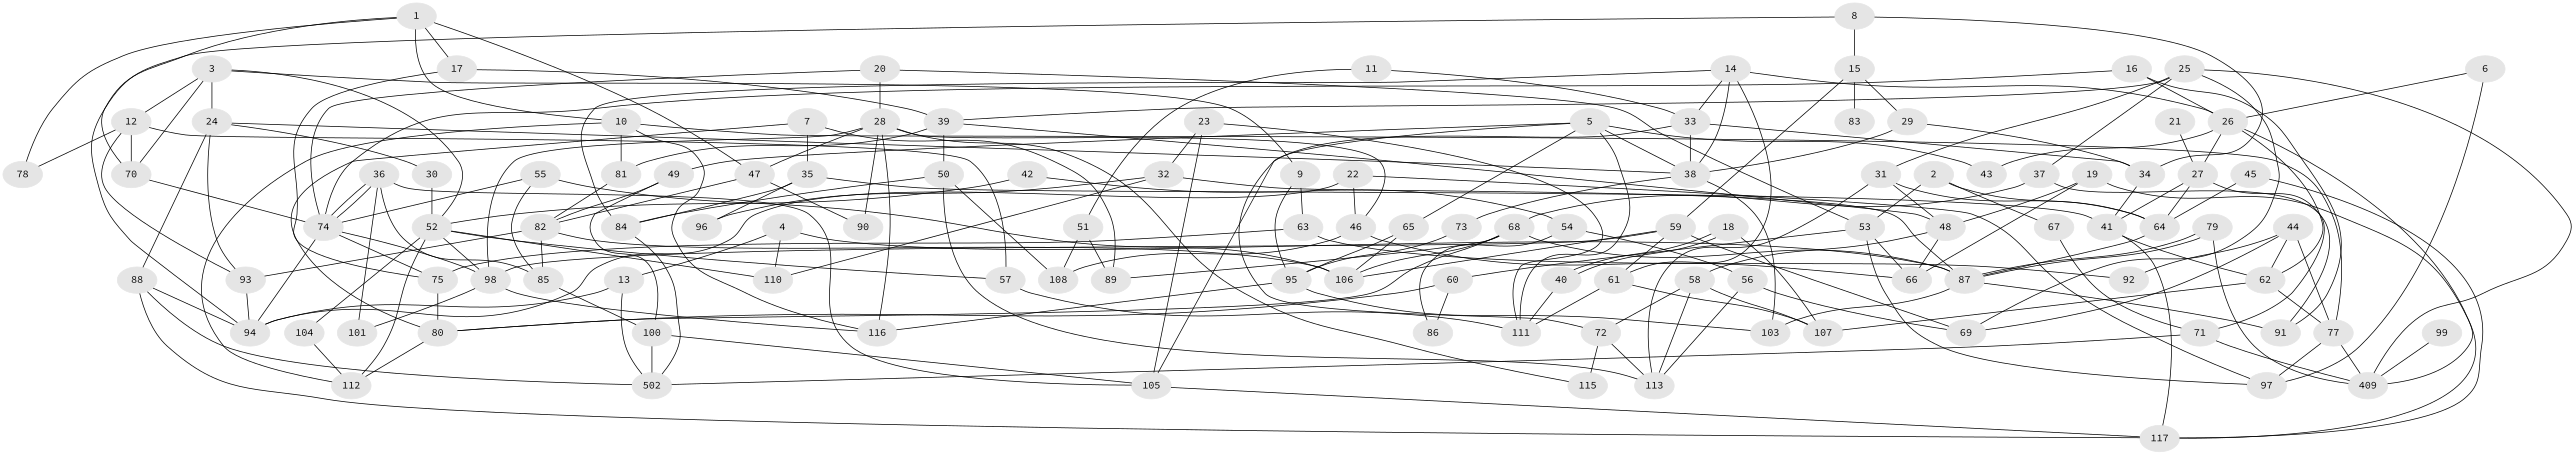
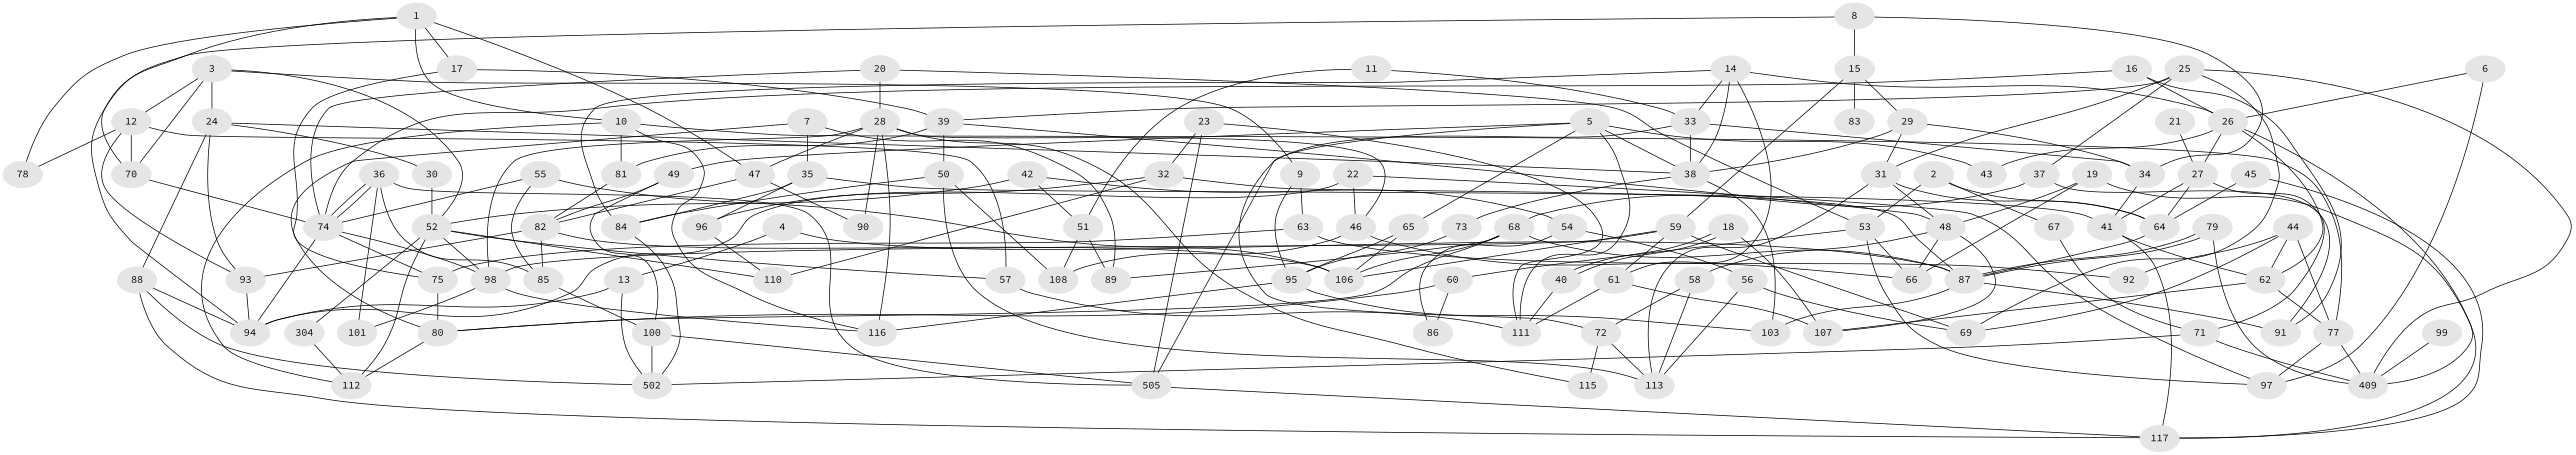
none -> (1892, 152)
none -> (1054, 199)
(777, 256) -> (742, 257)
(1742, 301) -> (1955, 312)
(304, 333) -> (304, 333)
(1151, 386) -> (1151, 386)
